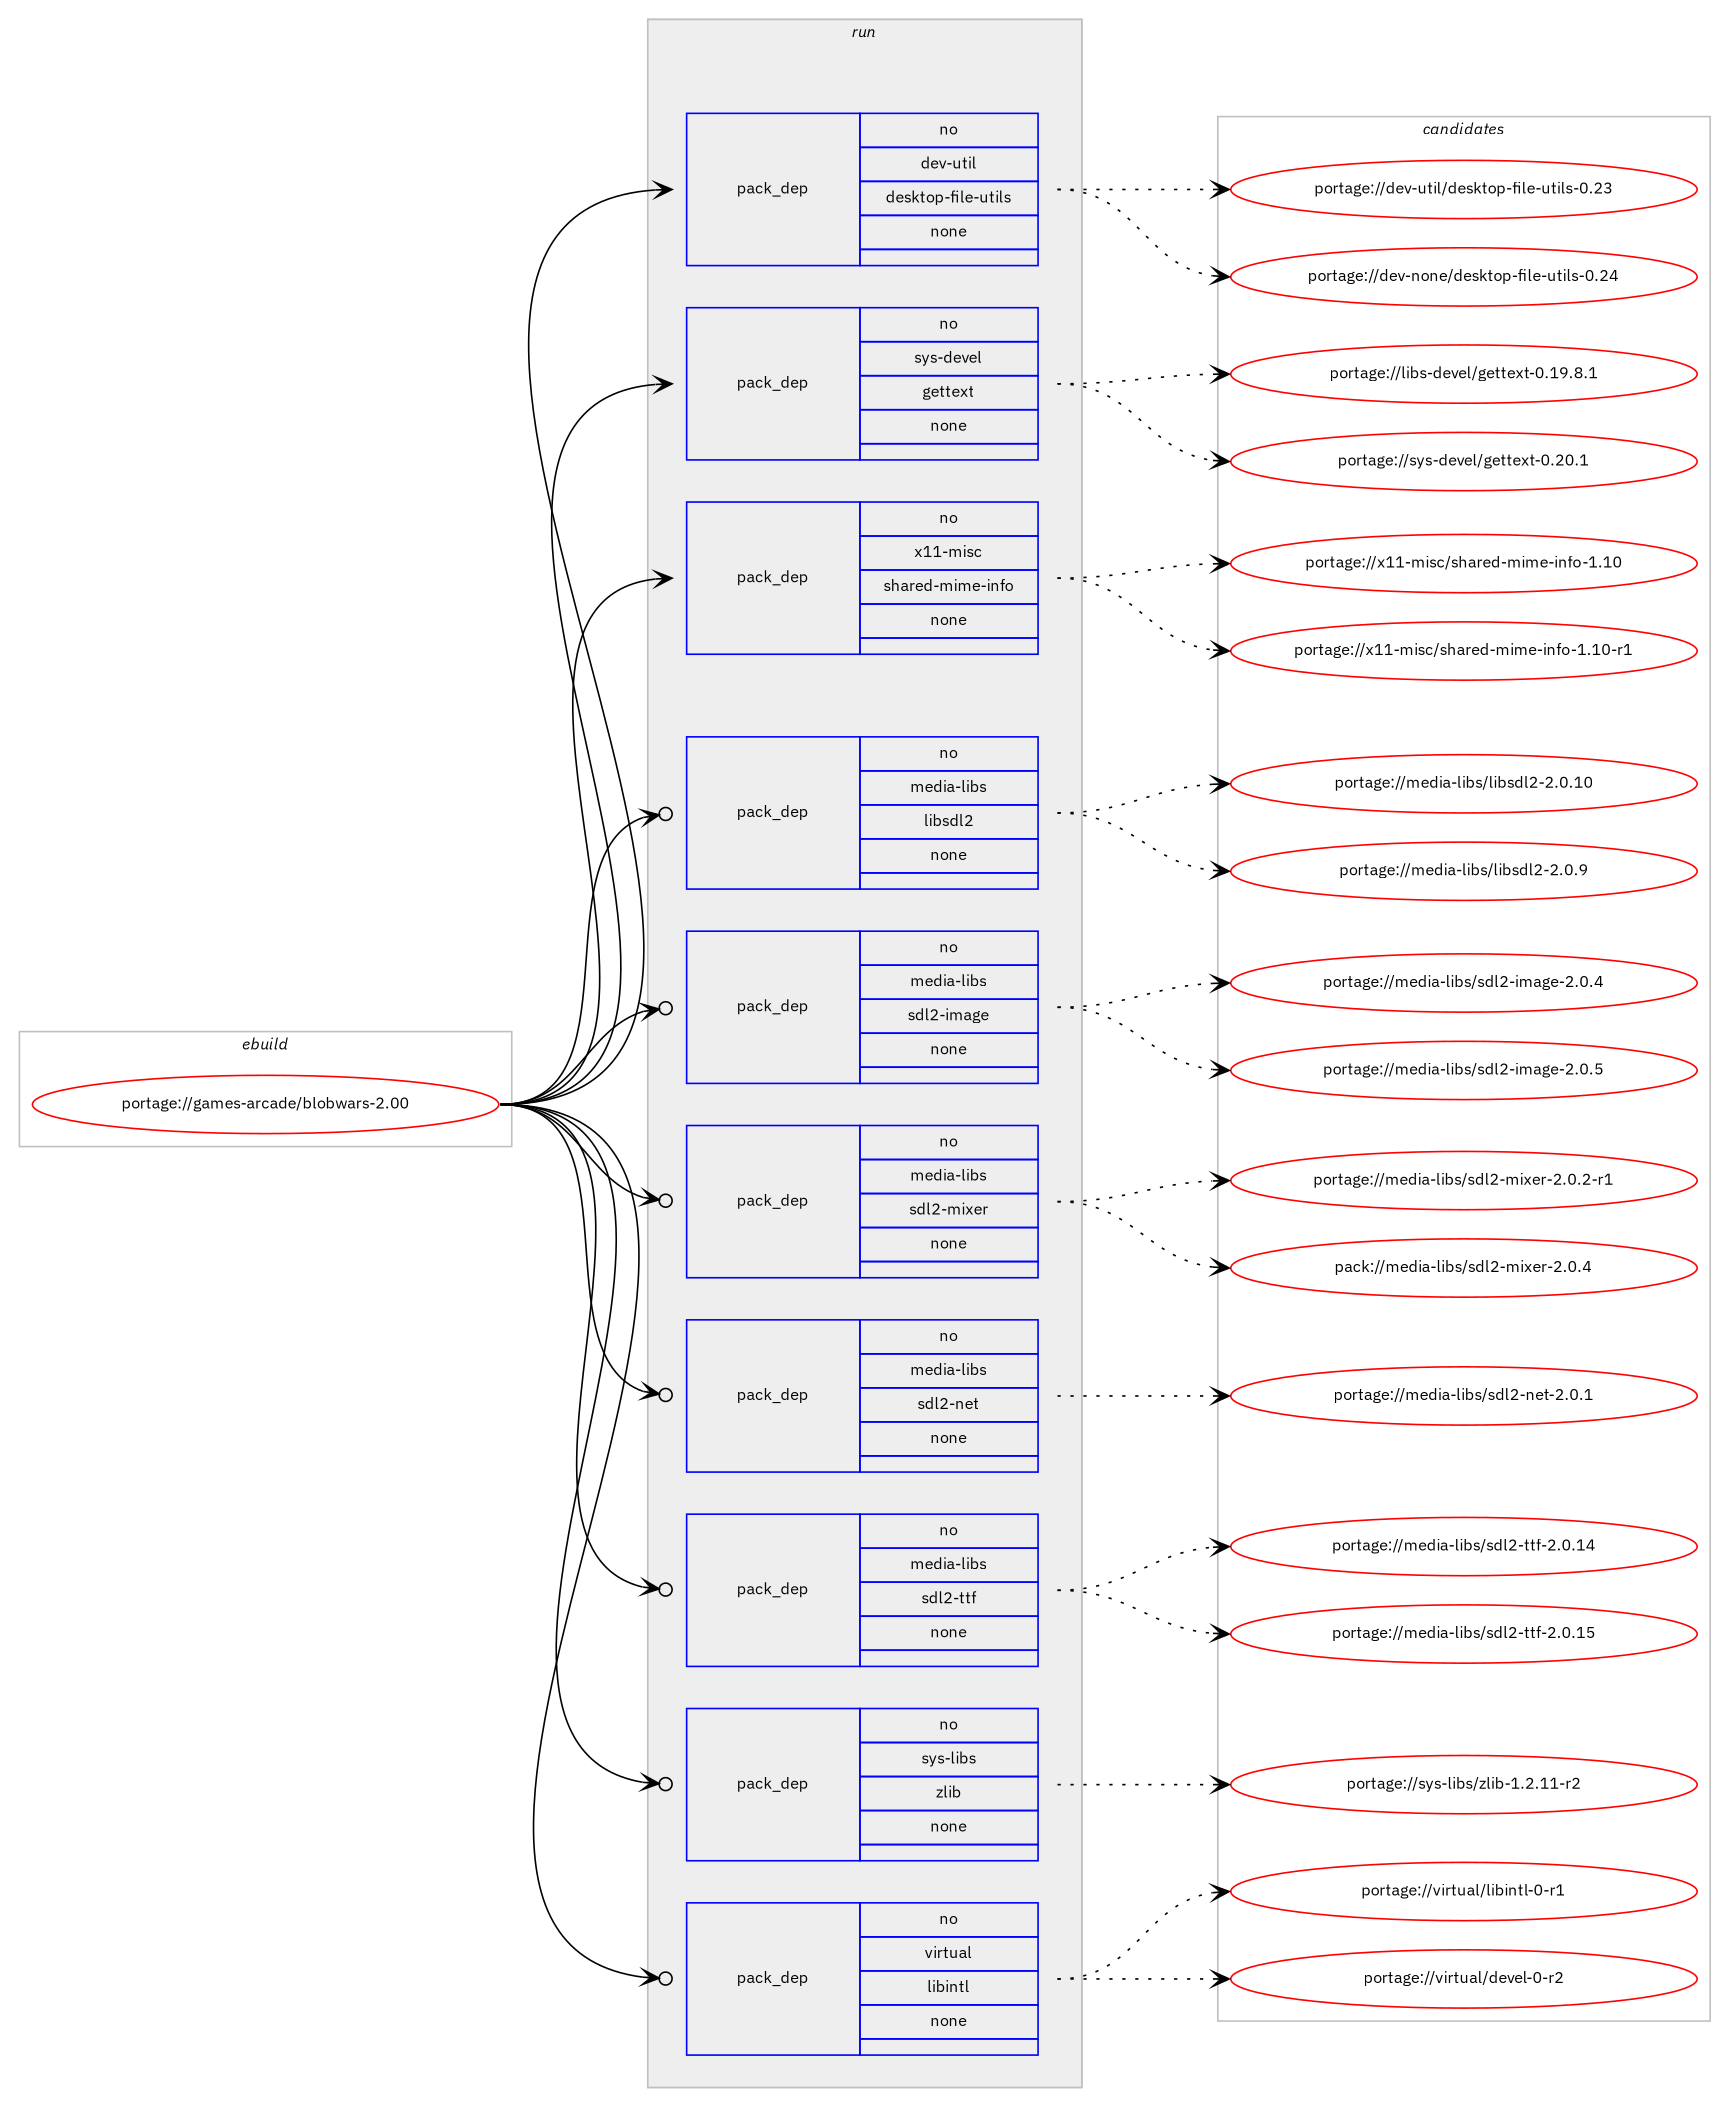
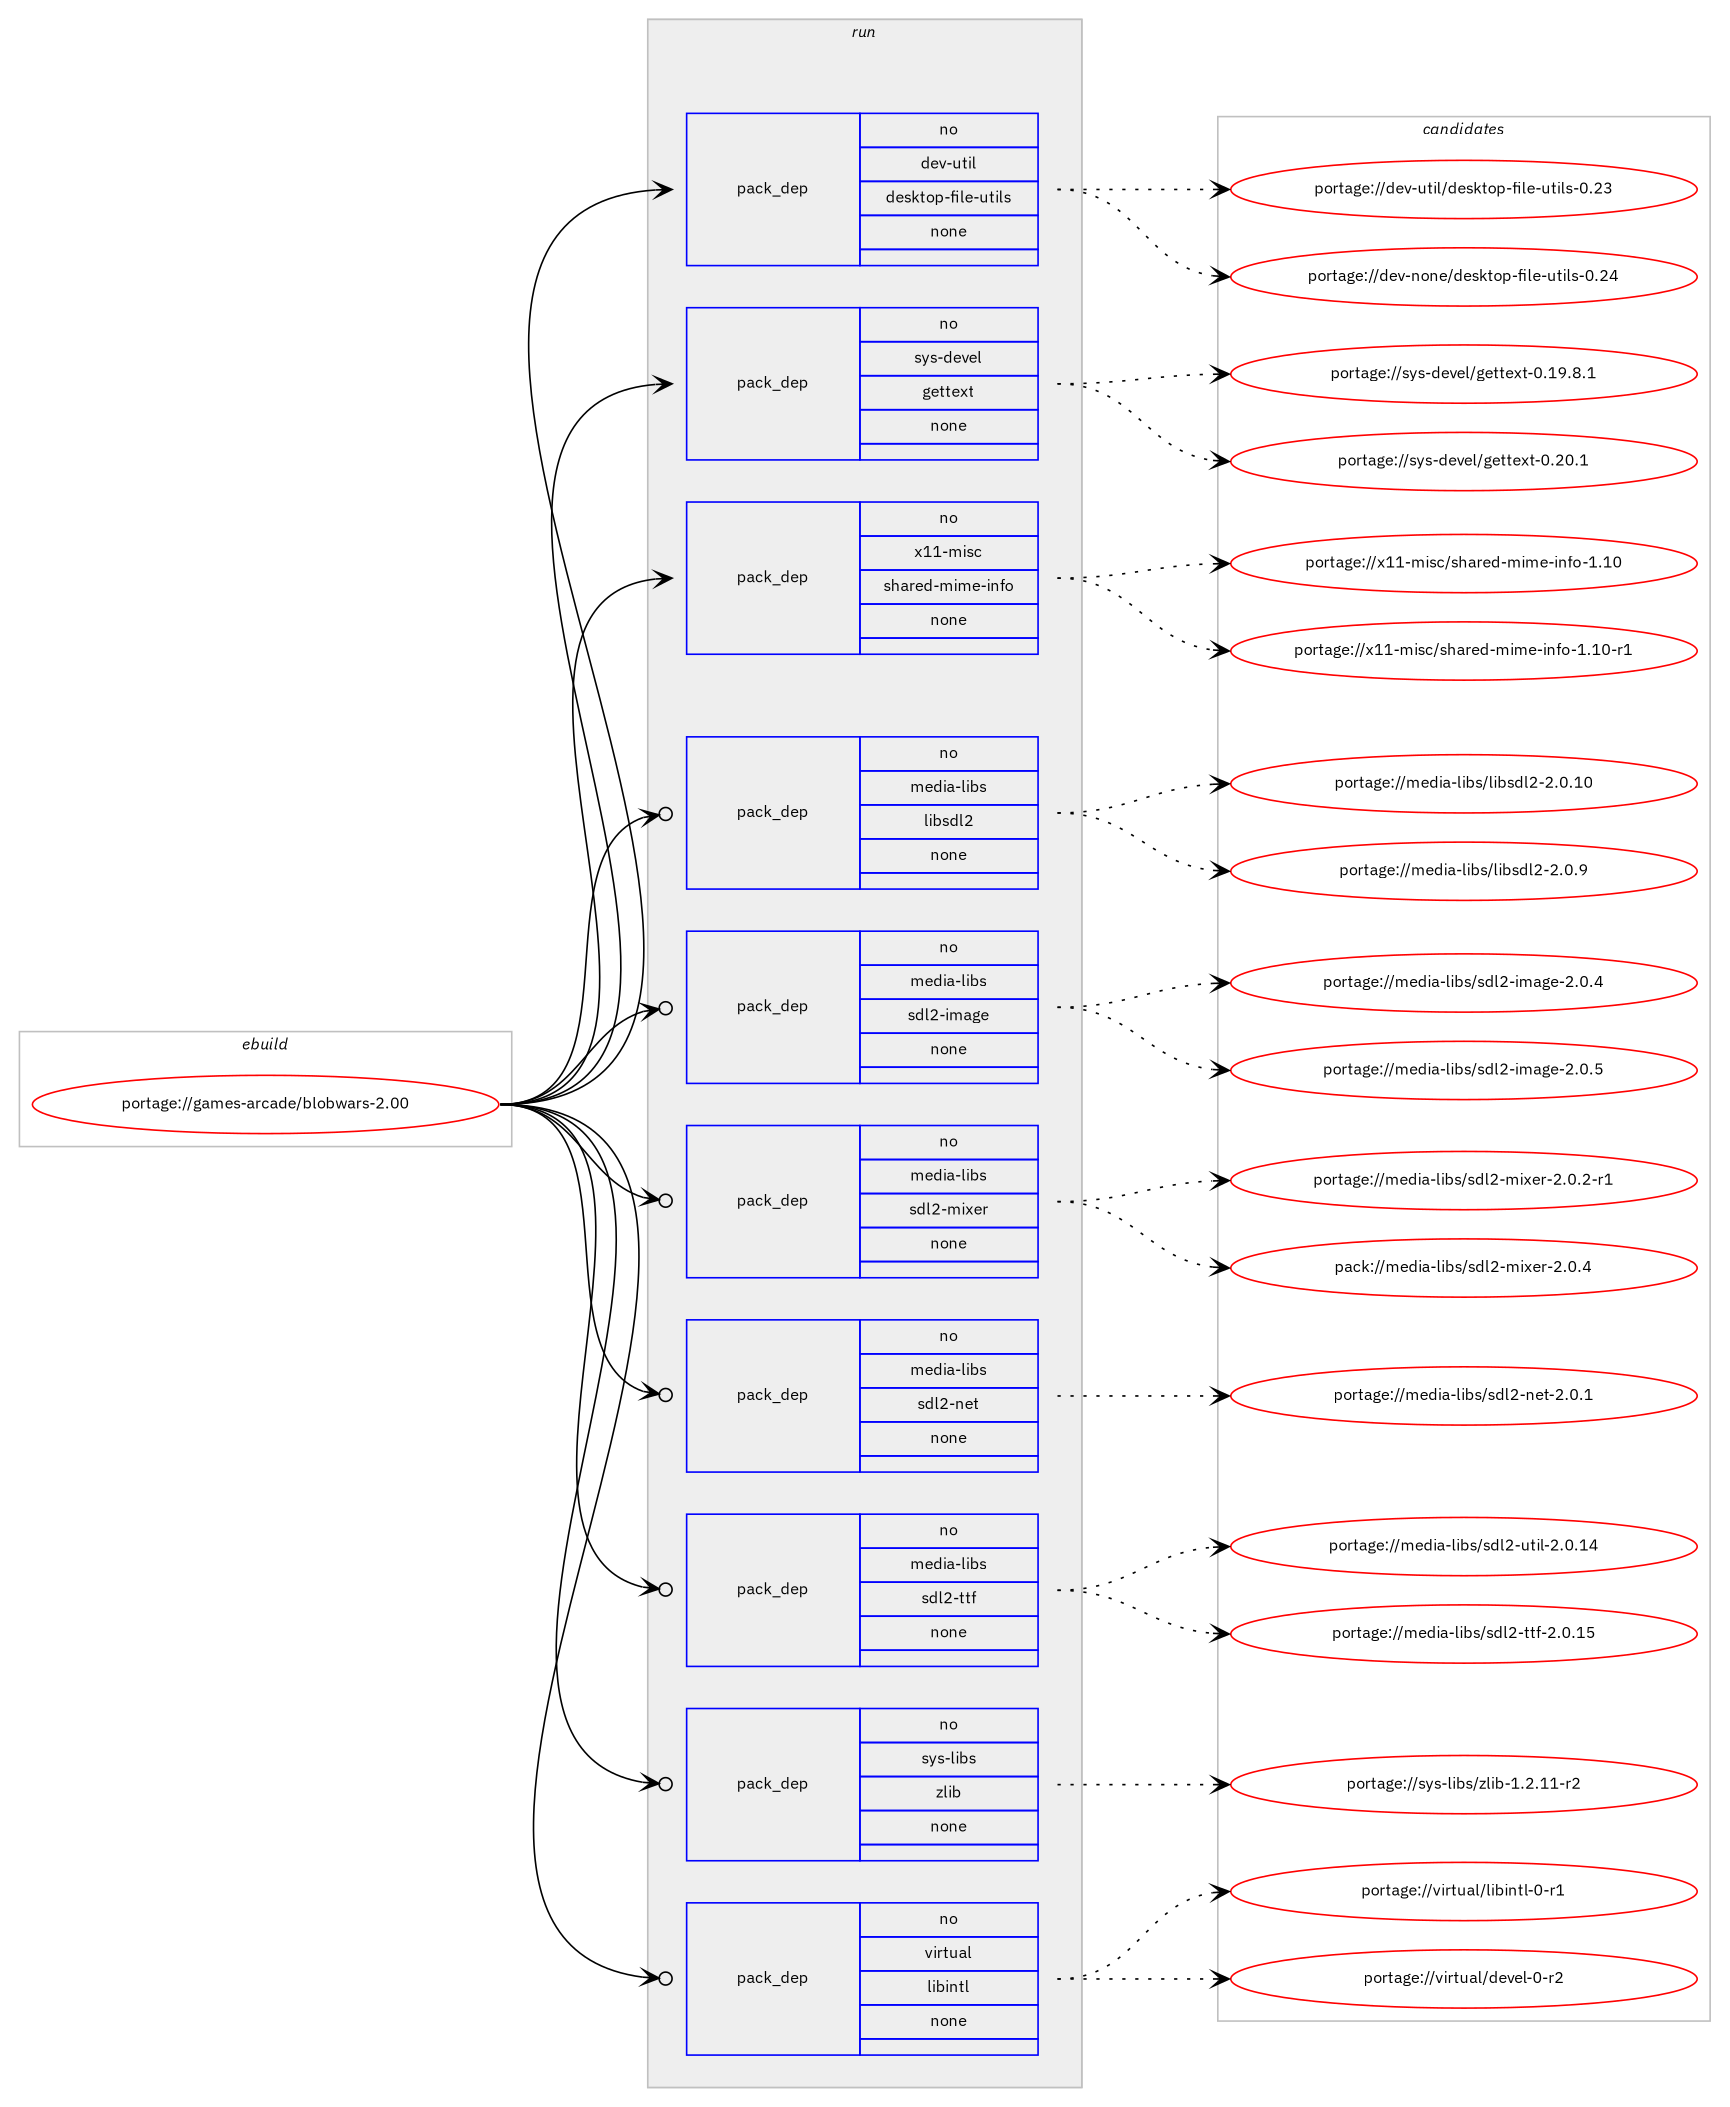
(1464, 374) -> (1464, 374)
(1464, 1547) -> (1464, 1547)
